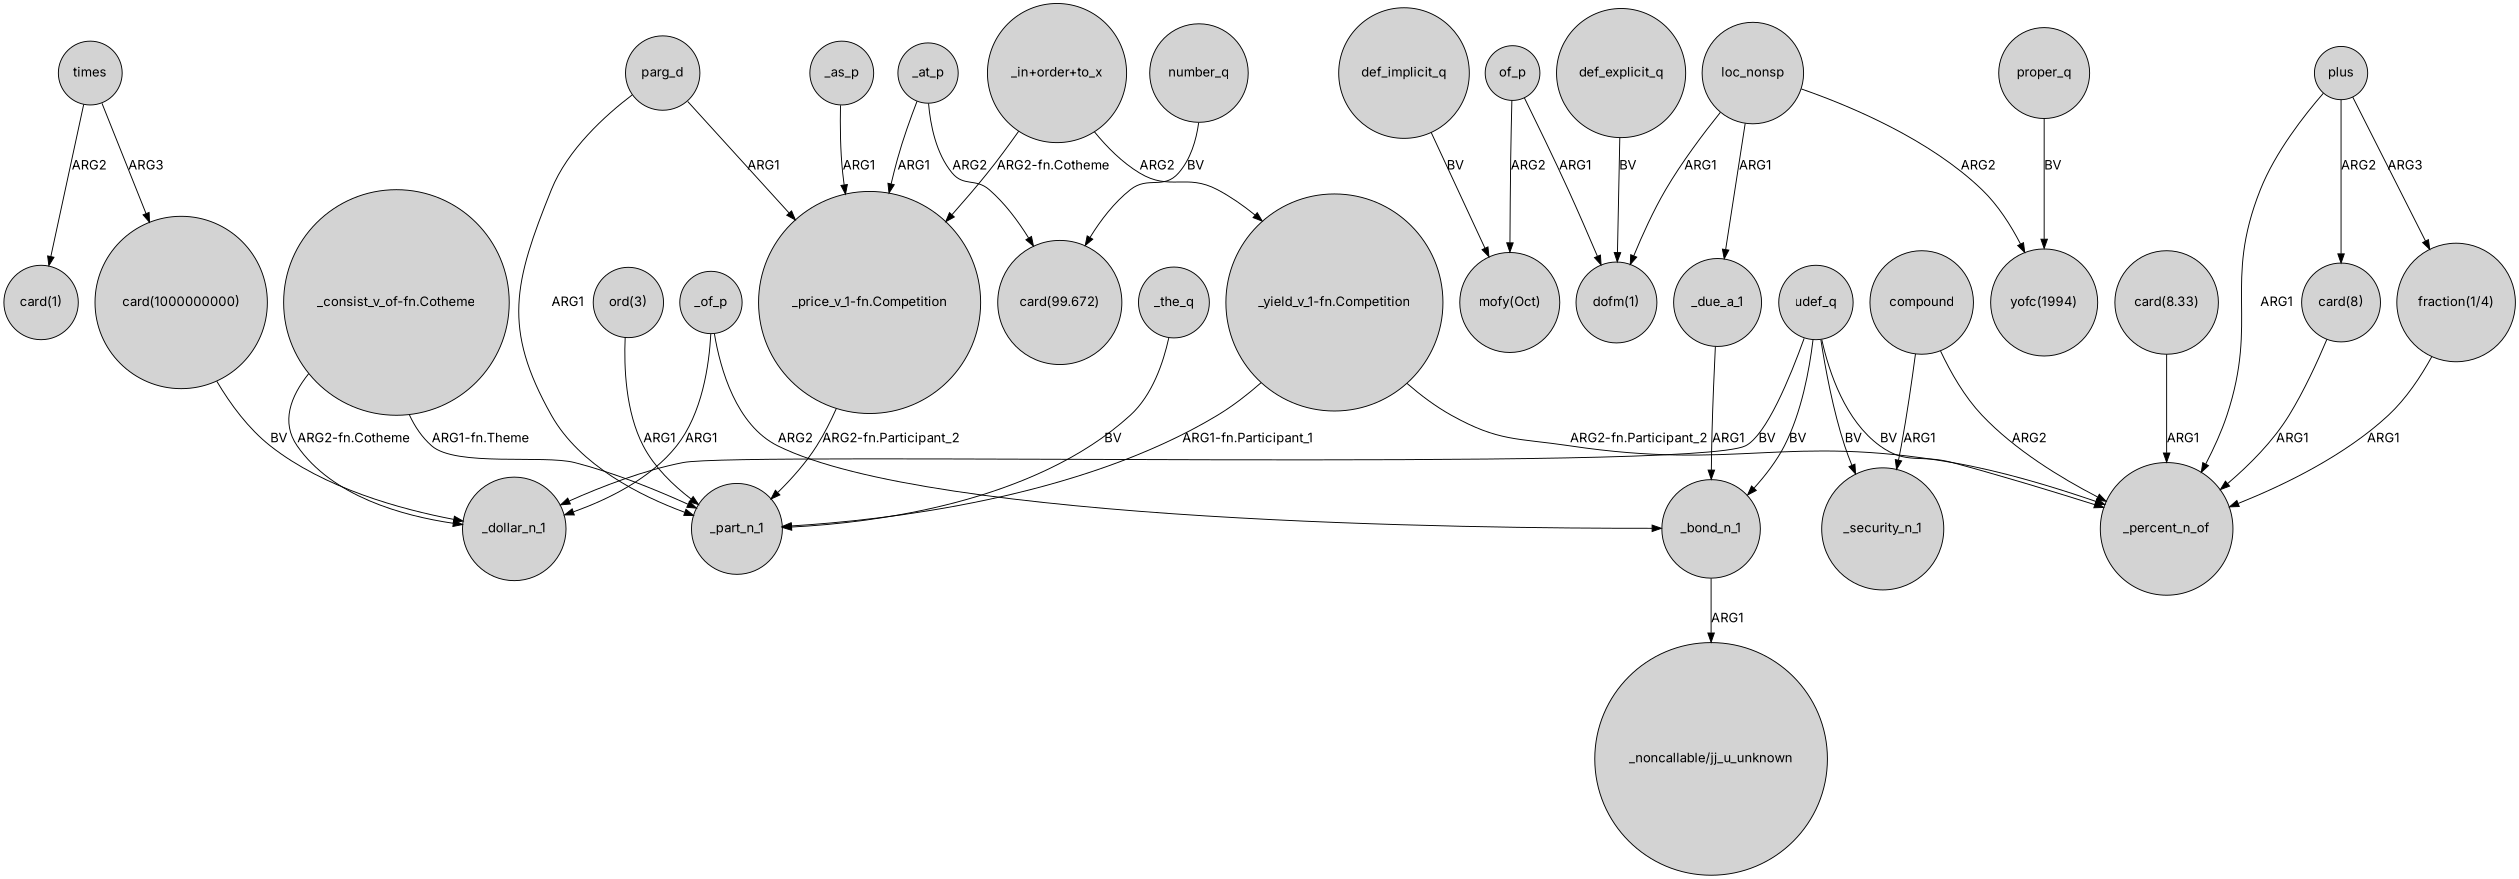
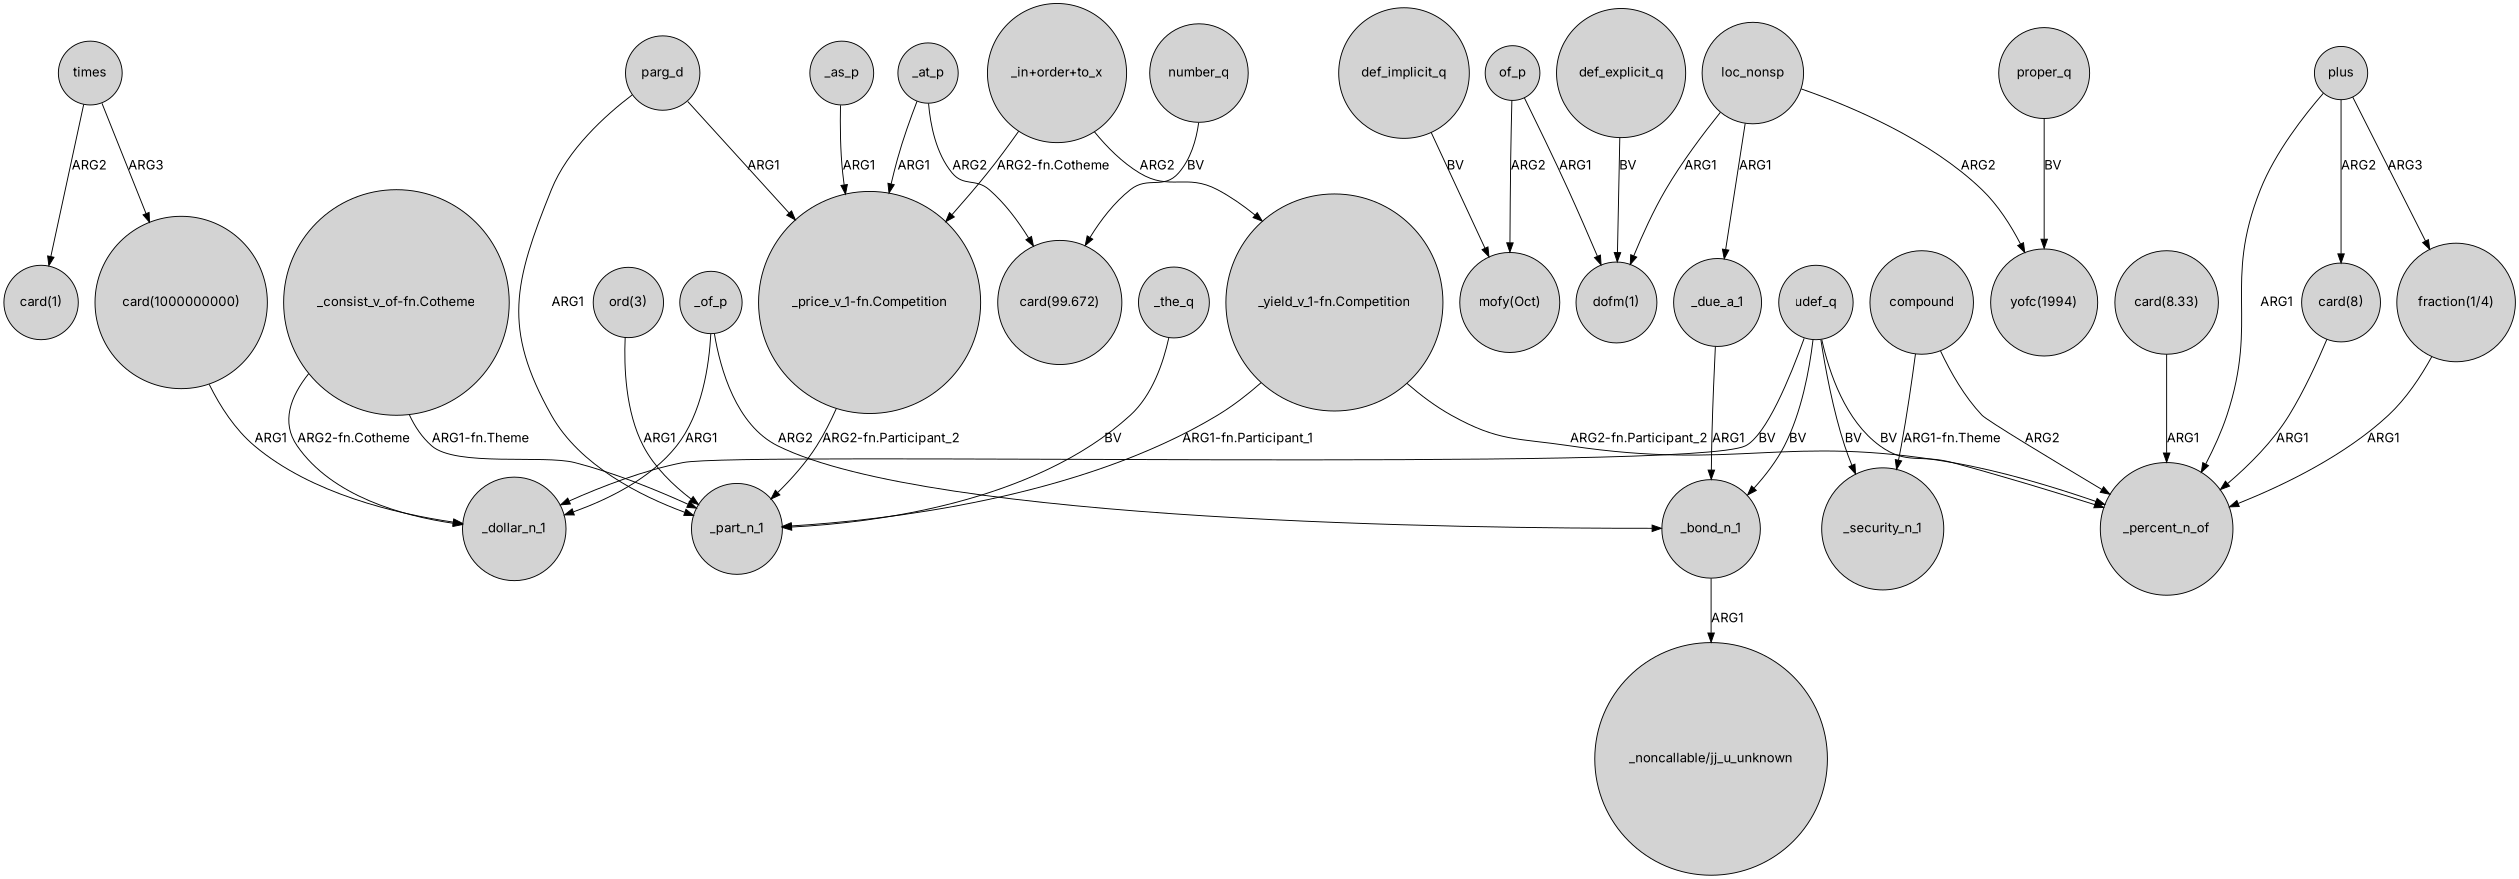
(279, 439) -> (271, 439)
(1920, 439) -> (1952, 439)
